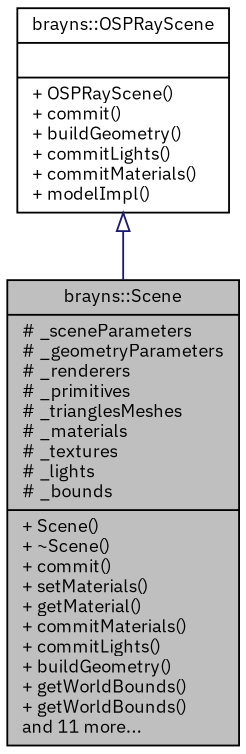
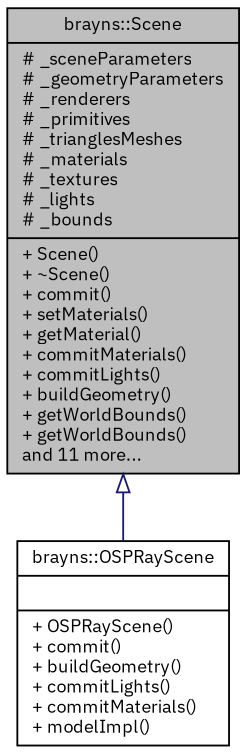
(123, 255) -> (123, 517)
